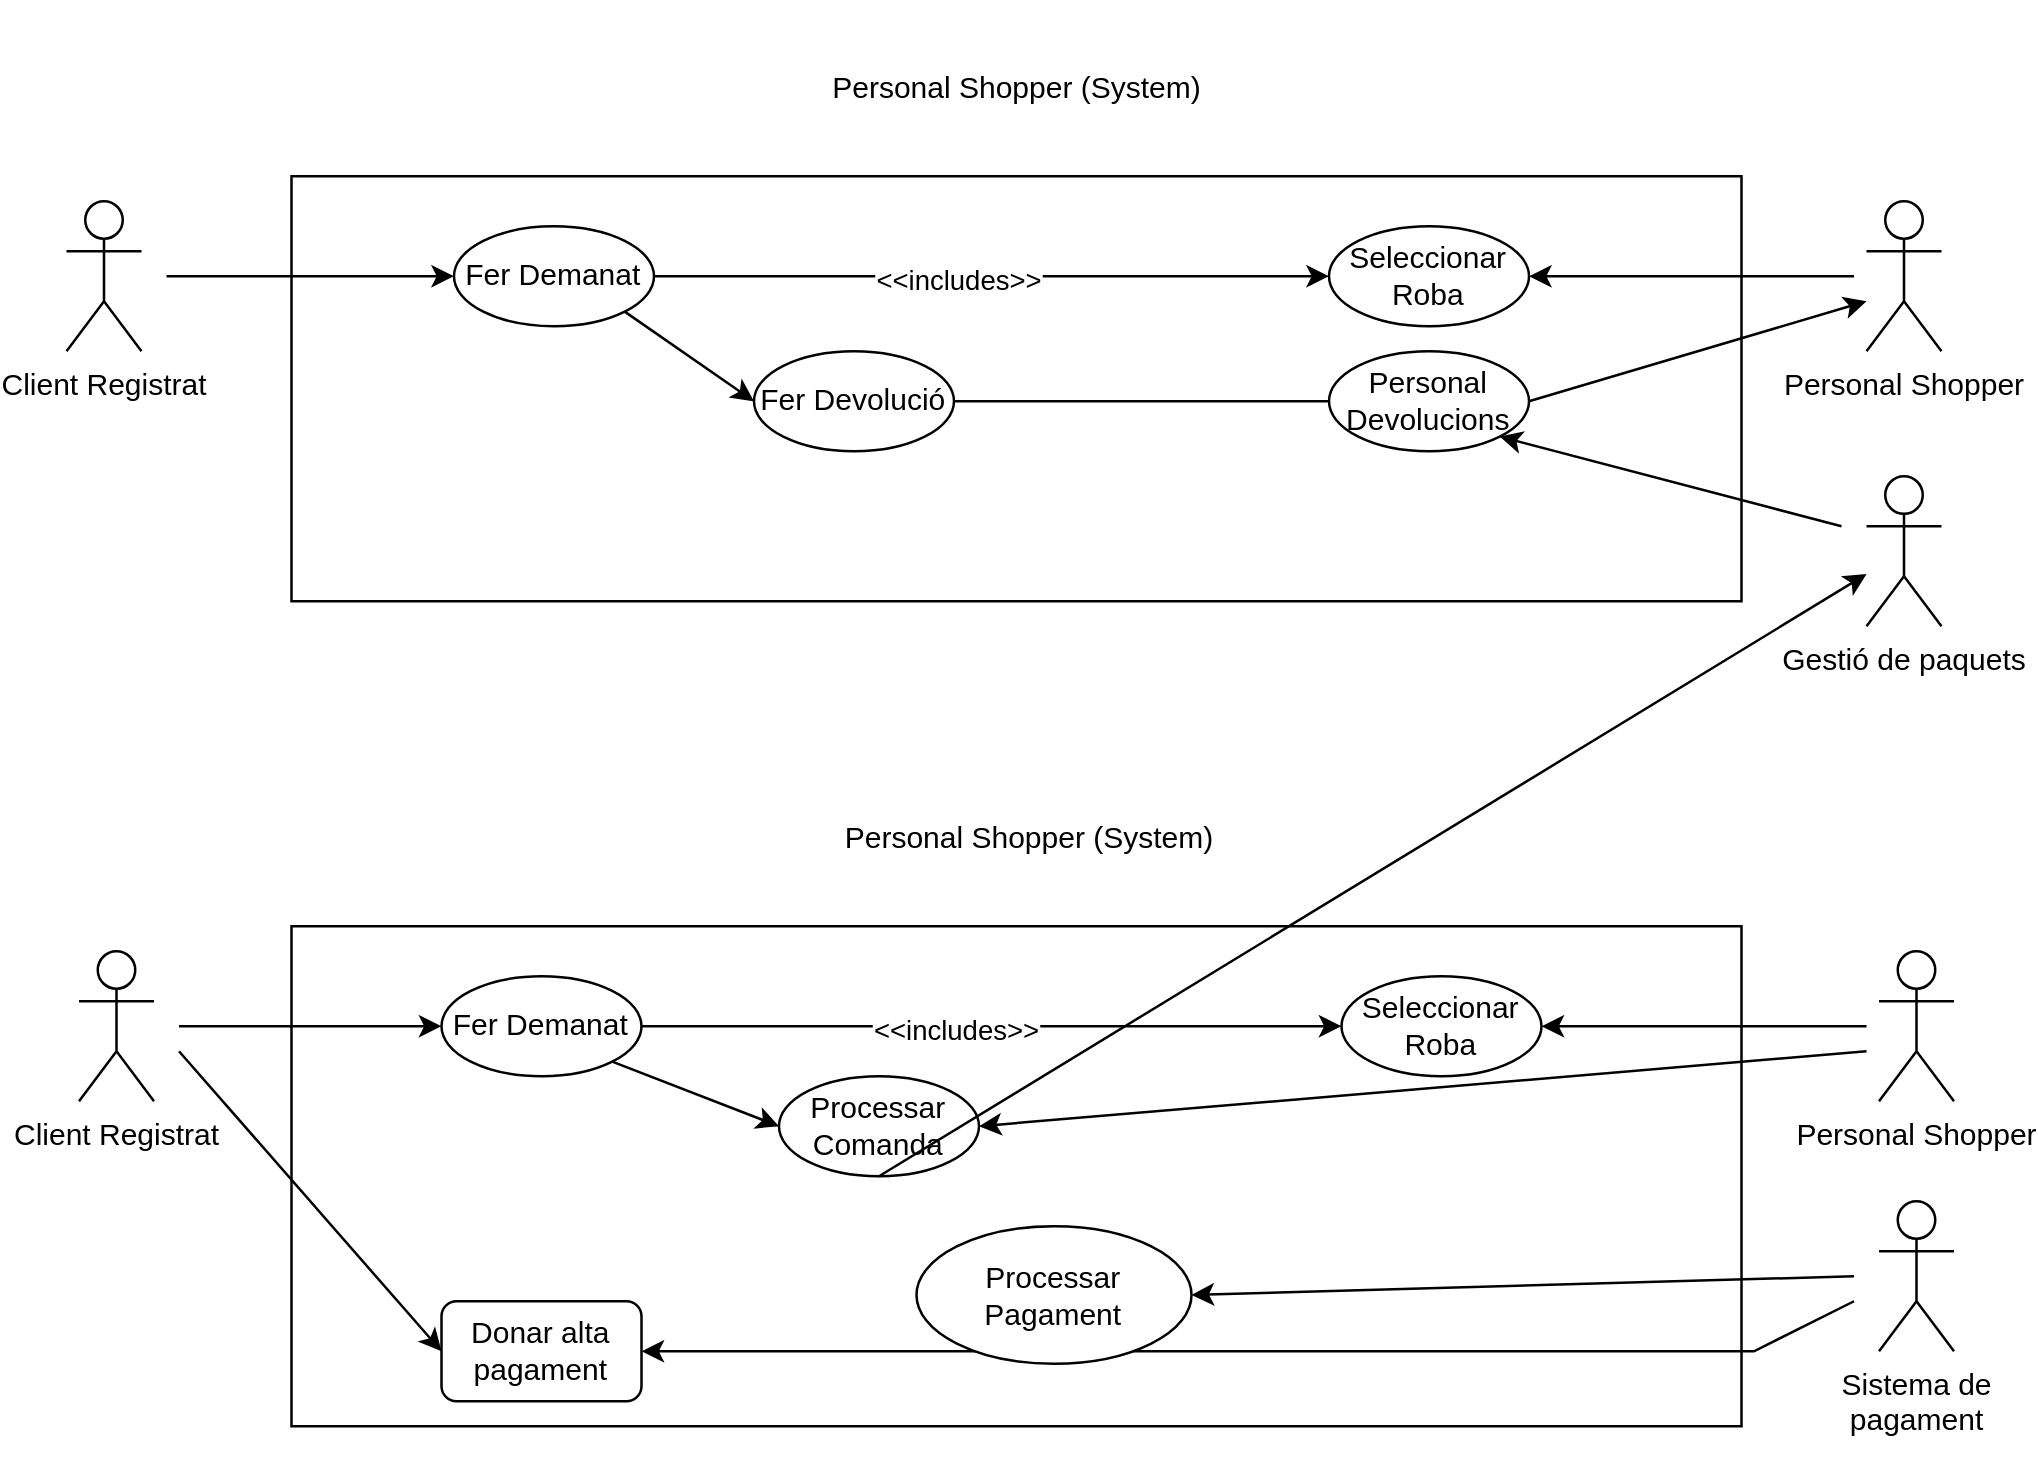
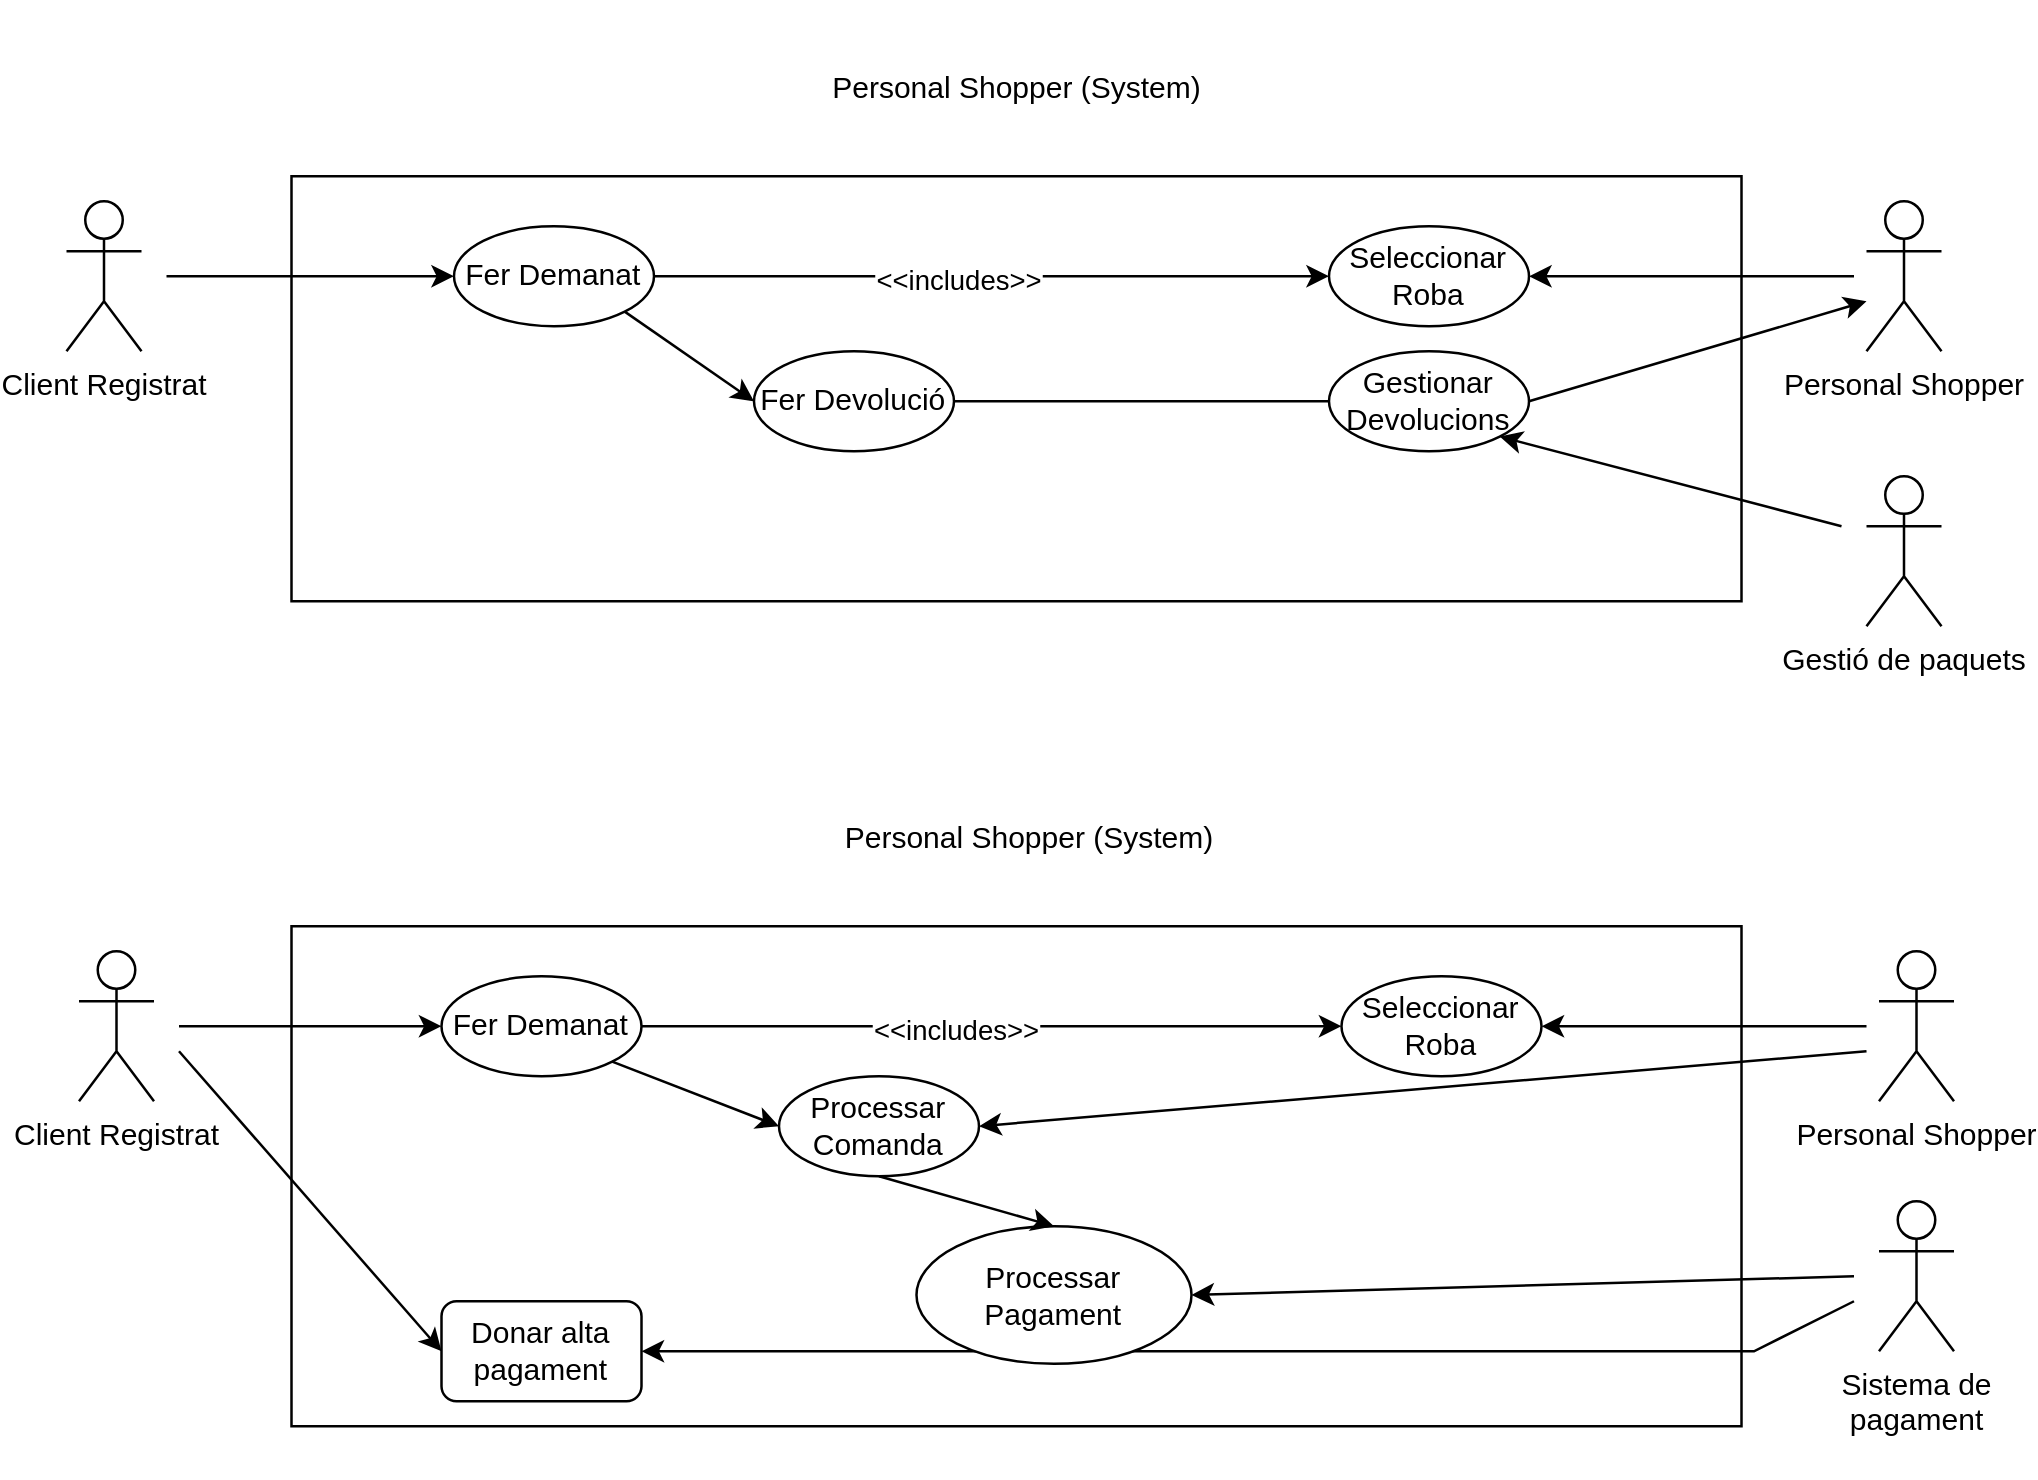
(1429, 401) -> (1429, 401)
(1492, 802) -> (959, 1199)
